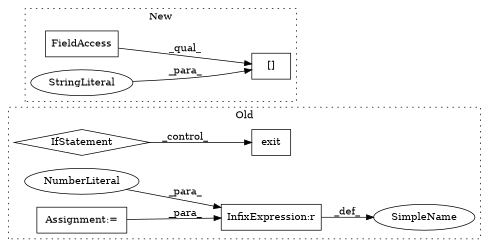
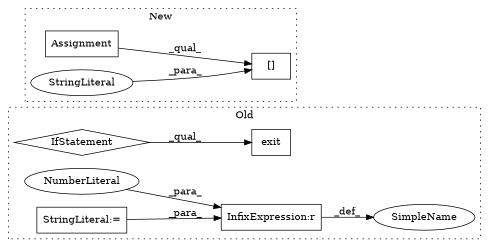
(82, 44) -> (82, 44)
(185, 137) -> (185, 137)
(82, 220) -> (82, 220)
